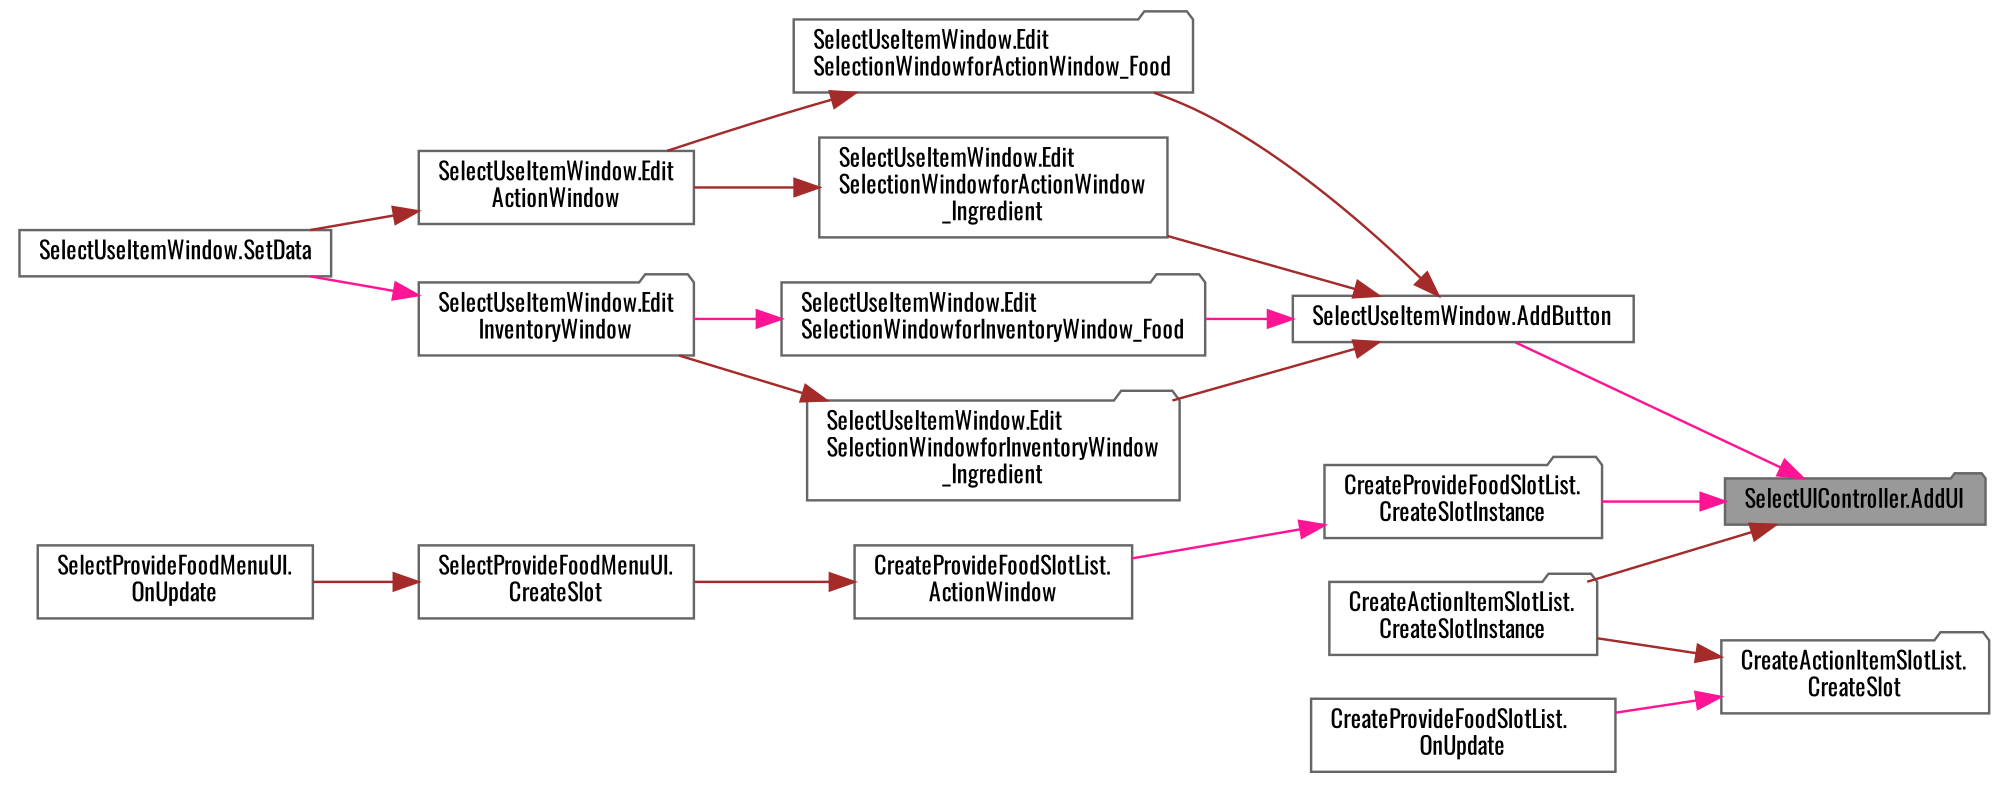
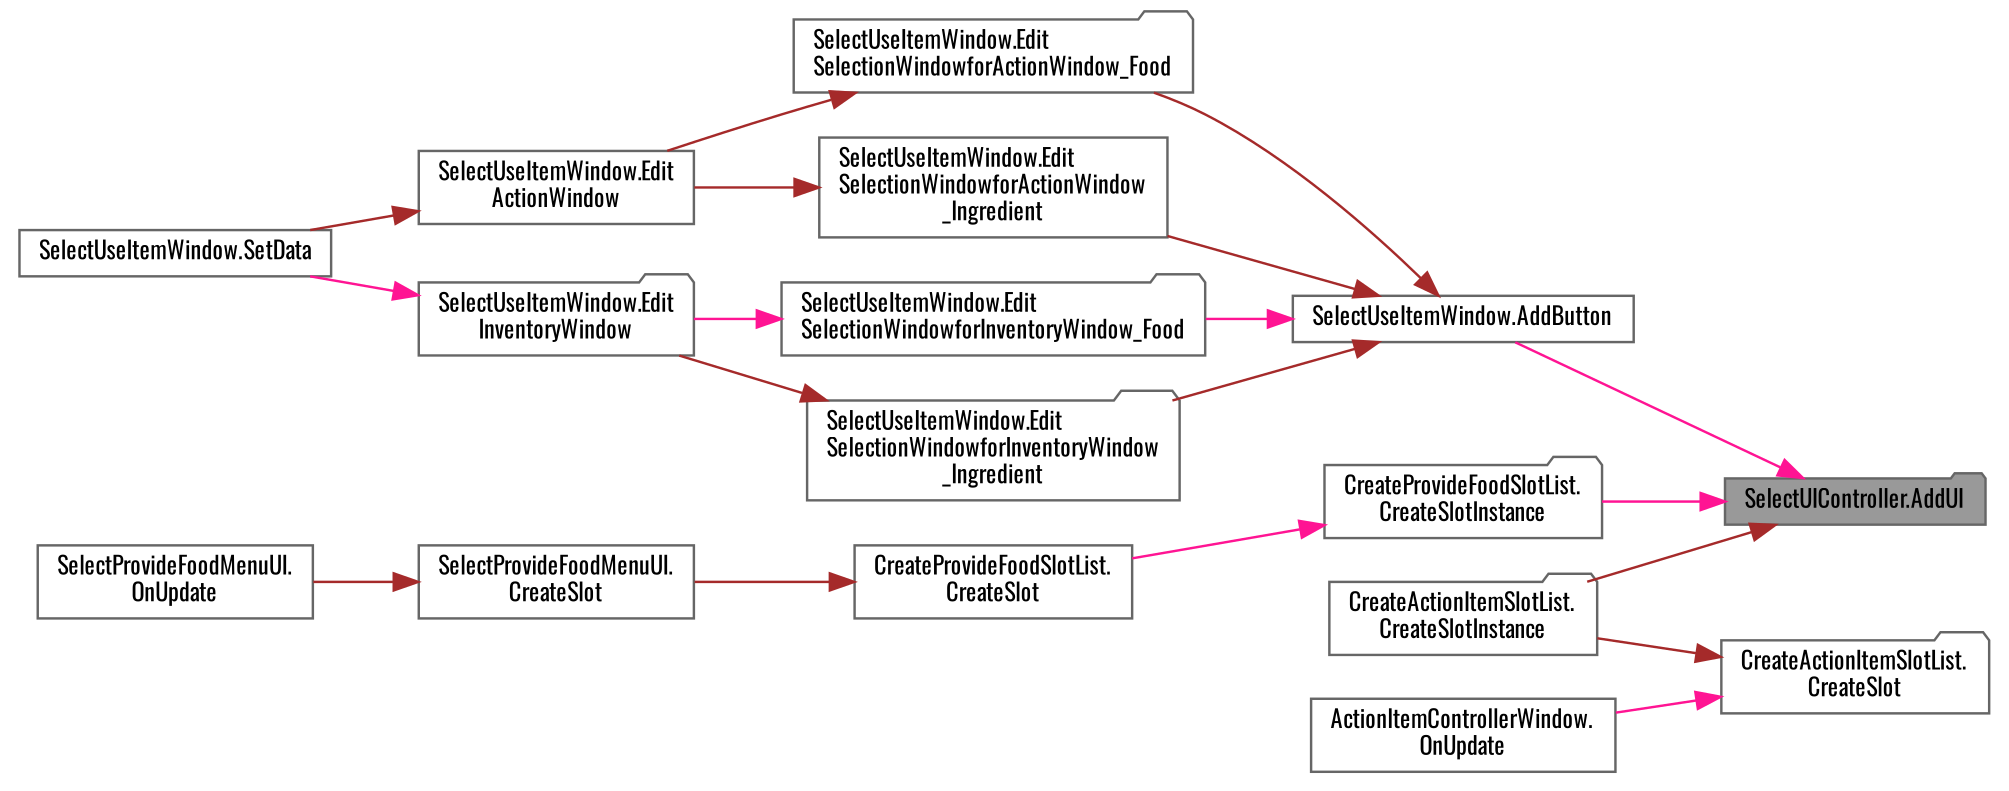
(993, 582) -> (993, 582)
(1463, 735) -> (1463, 735)
